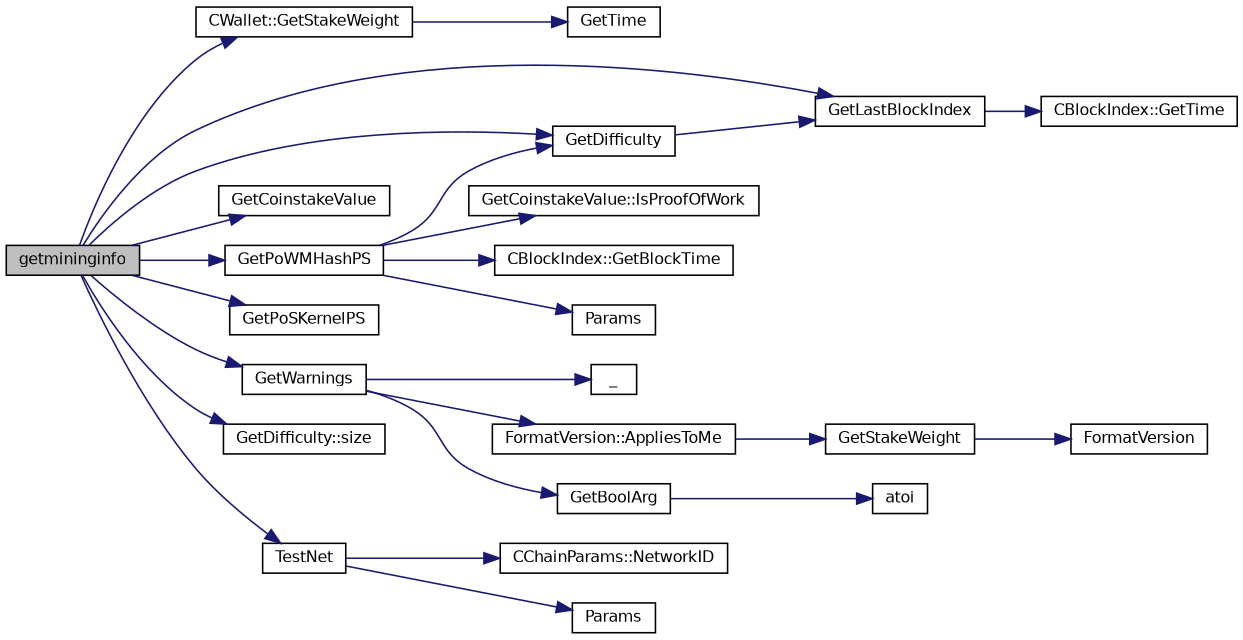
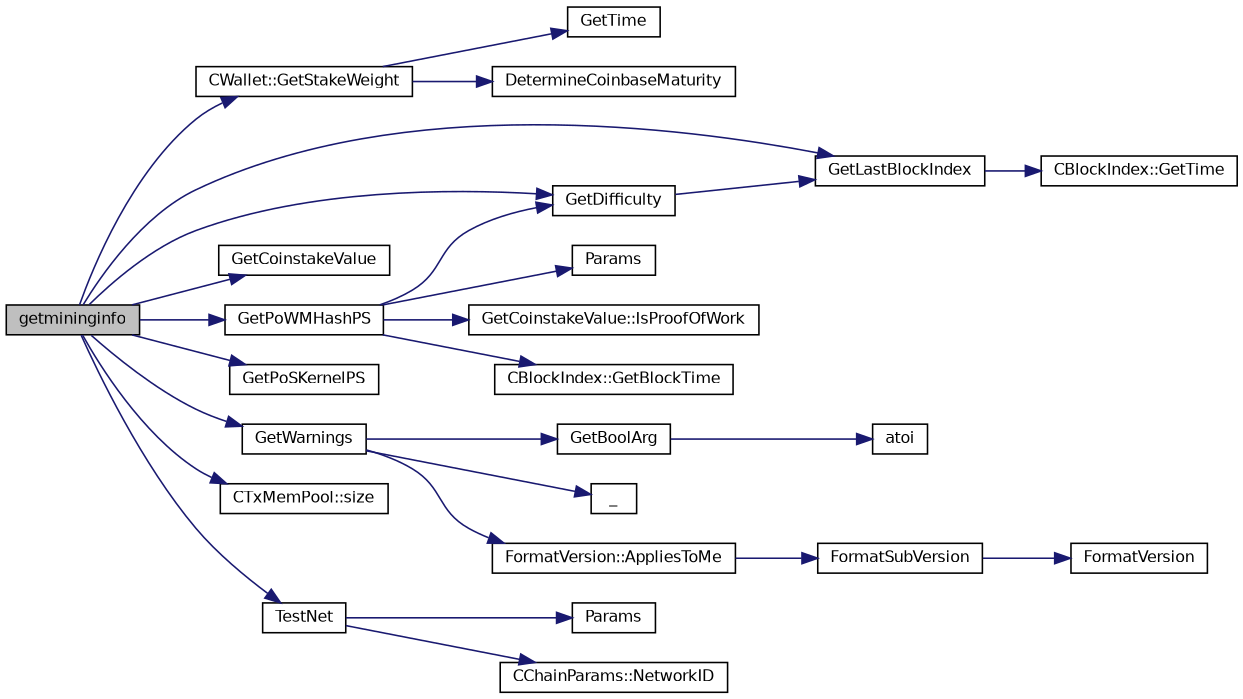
none -> (614, 82)
(304, 439) -> (304, 499)
(900, 439) -> (900, 558)
